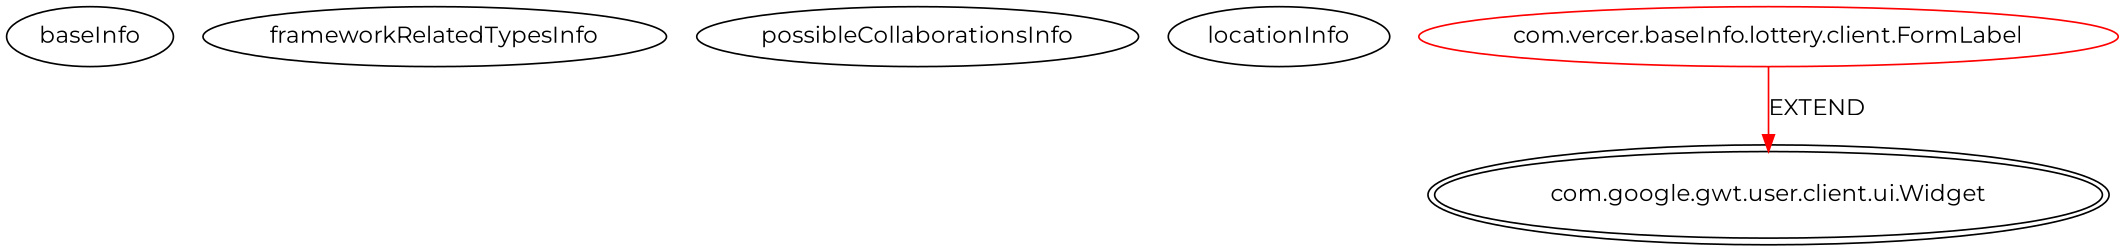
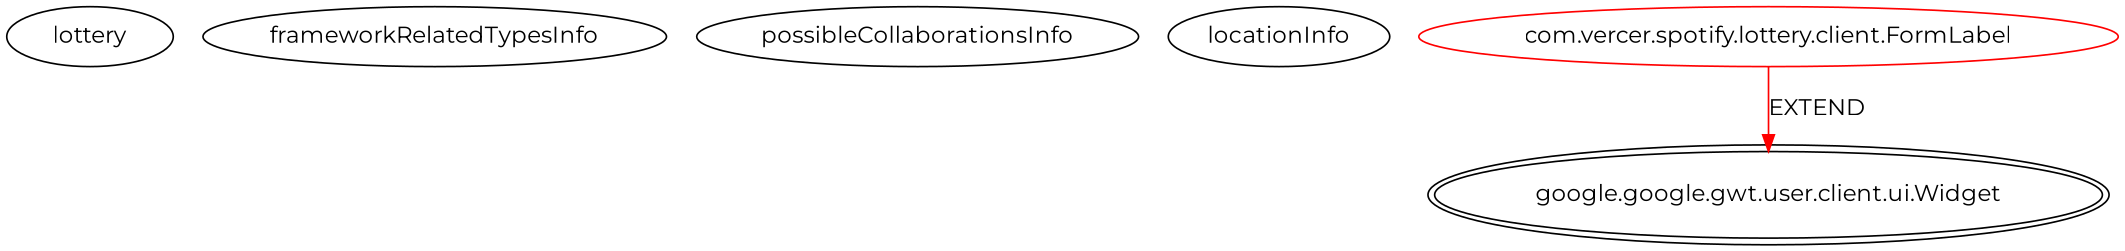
(90, 37) -> (90, 37)
(1769, 37) -> (1769, 37)
(1769, 195) -> (1769, 195)
